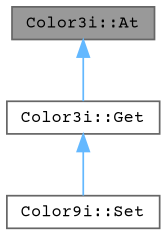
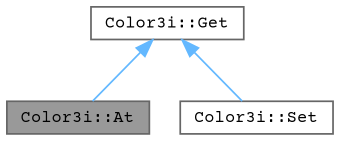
(83, 79) -> (117, 77)
(83, 212) -> (257, 118)
